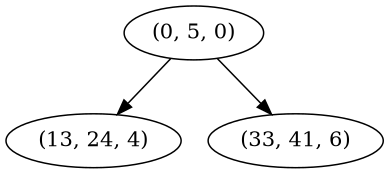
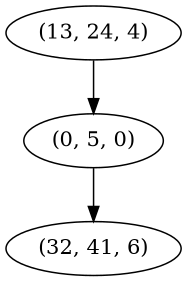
(149, 81) -> (94, 79)
(296, 141) -> (94, 249)
